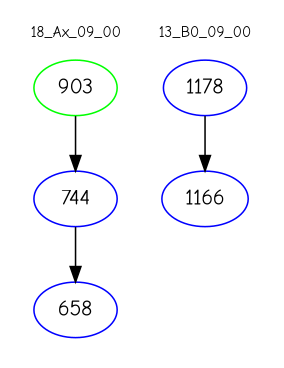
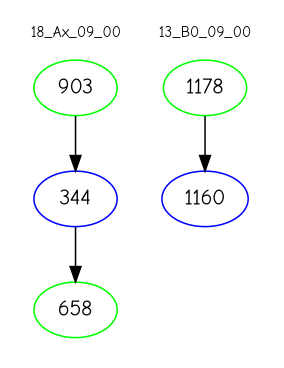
(205, 88) -> (205, 88)
(76, 199) -> (76, 199)
(205, 199) -> (205, 199)
(76, 310) -> (76, 310)
